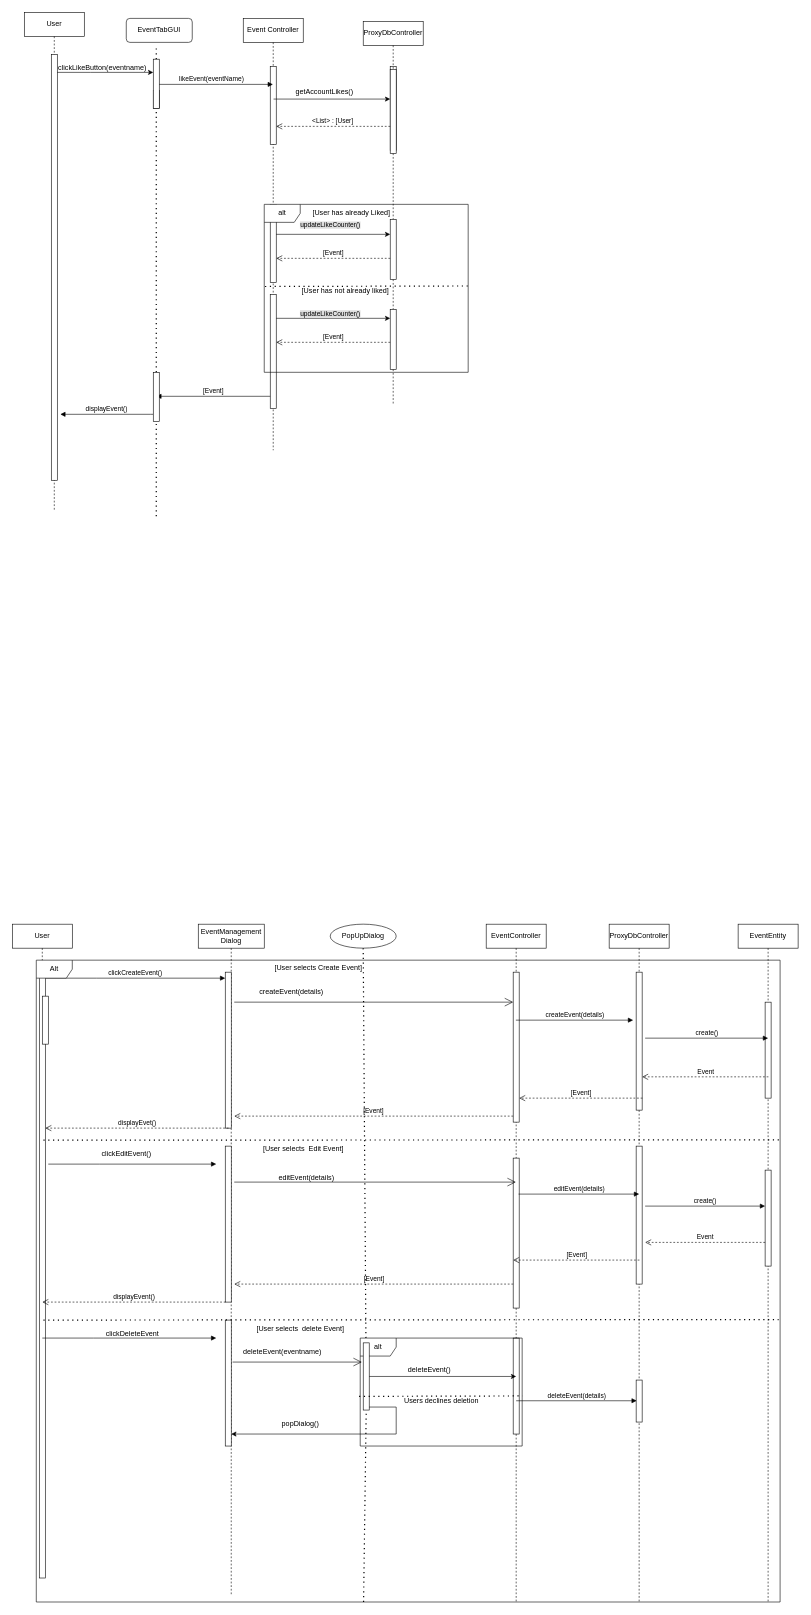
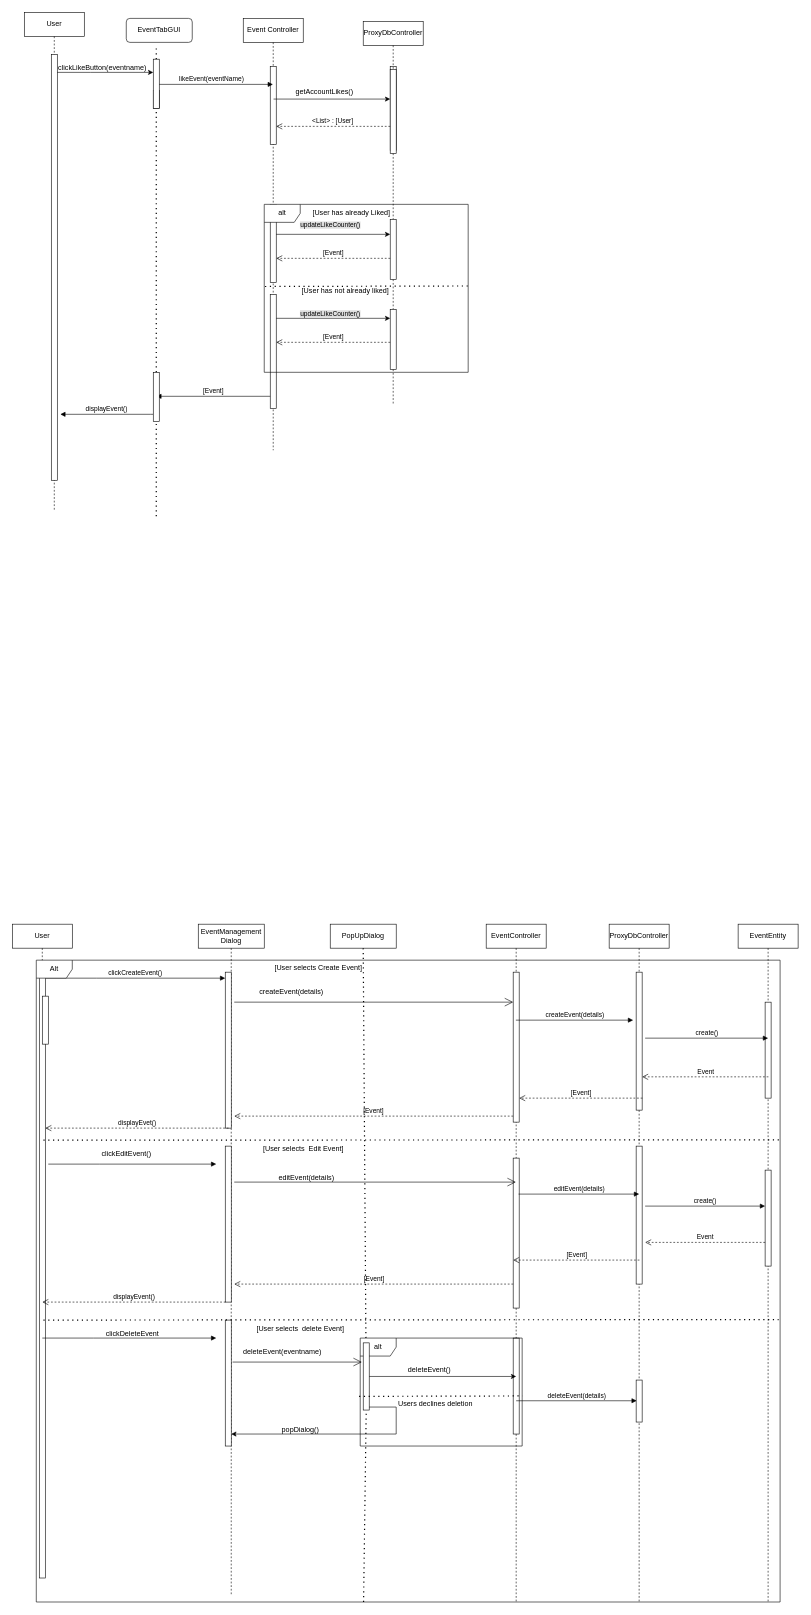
(363, 936) -> (363, 936)
(441, 1401) -> (435, 1404)
(300, 1424) -> (300, 1430)
